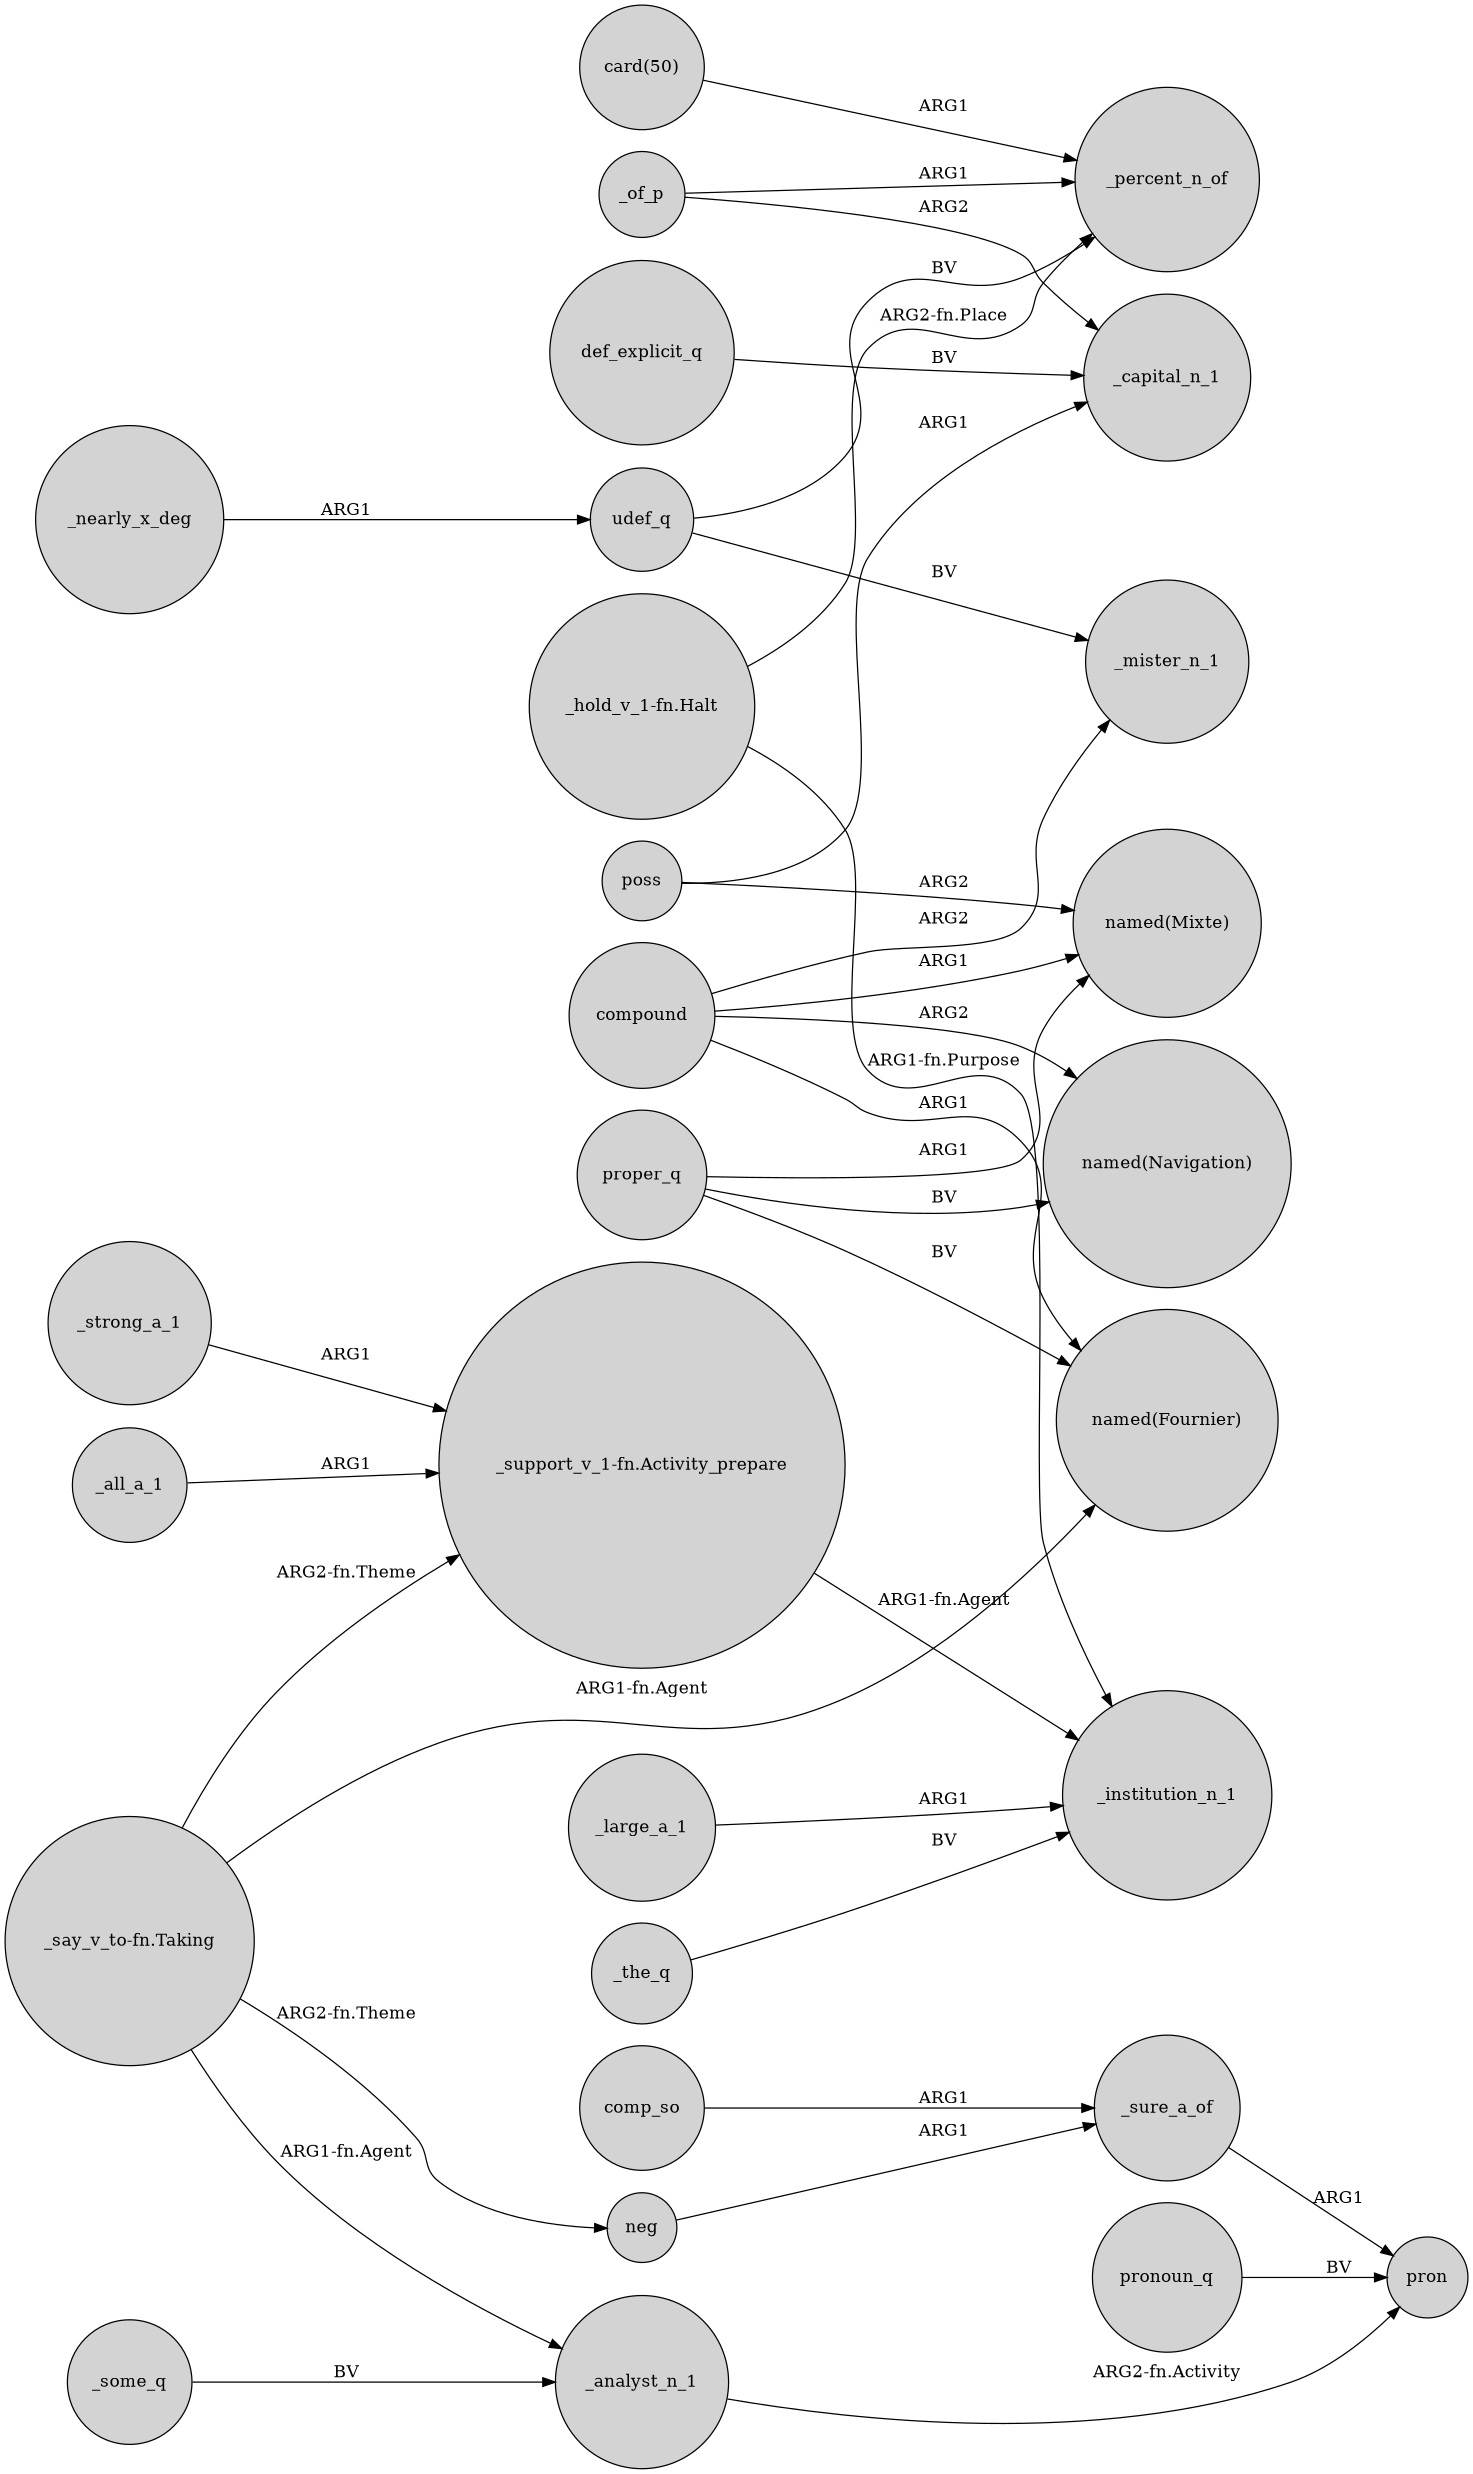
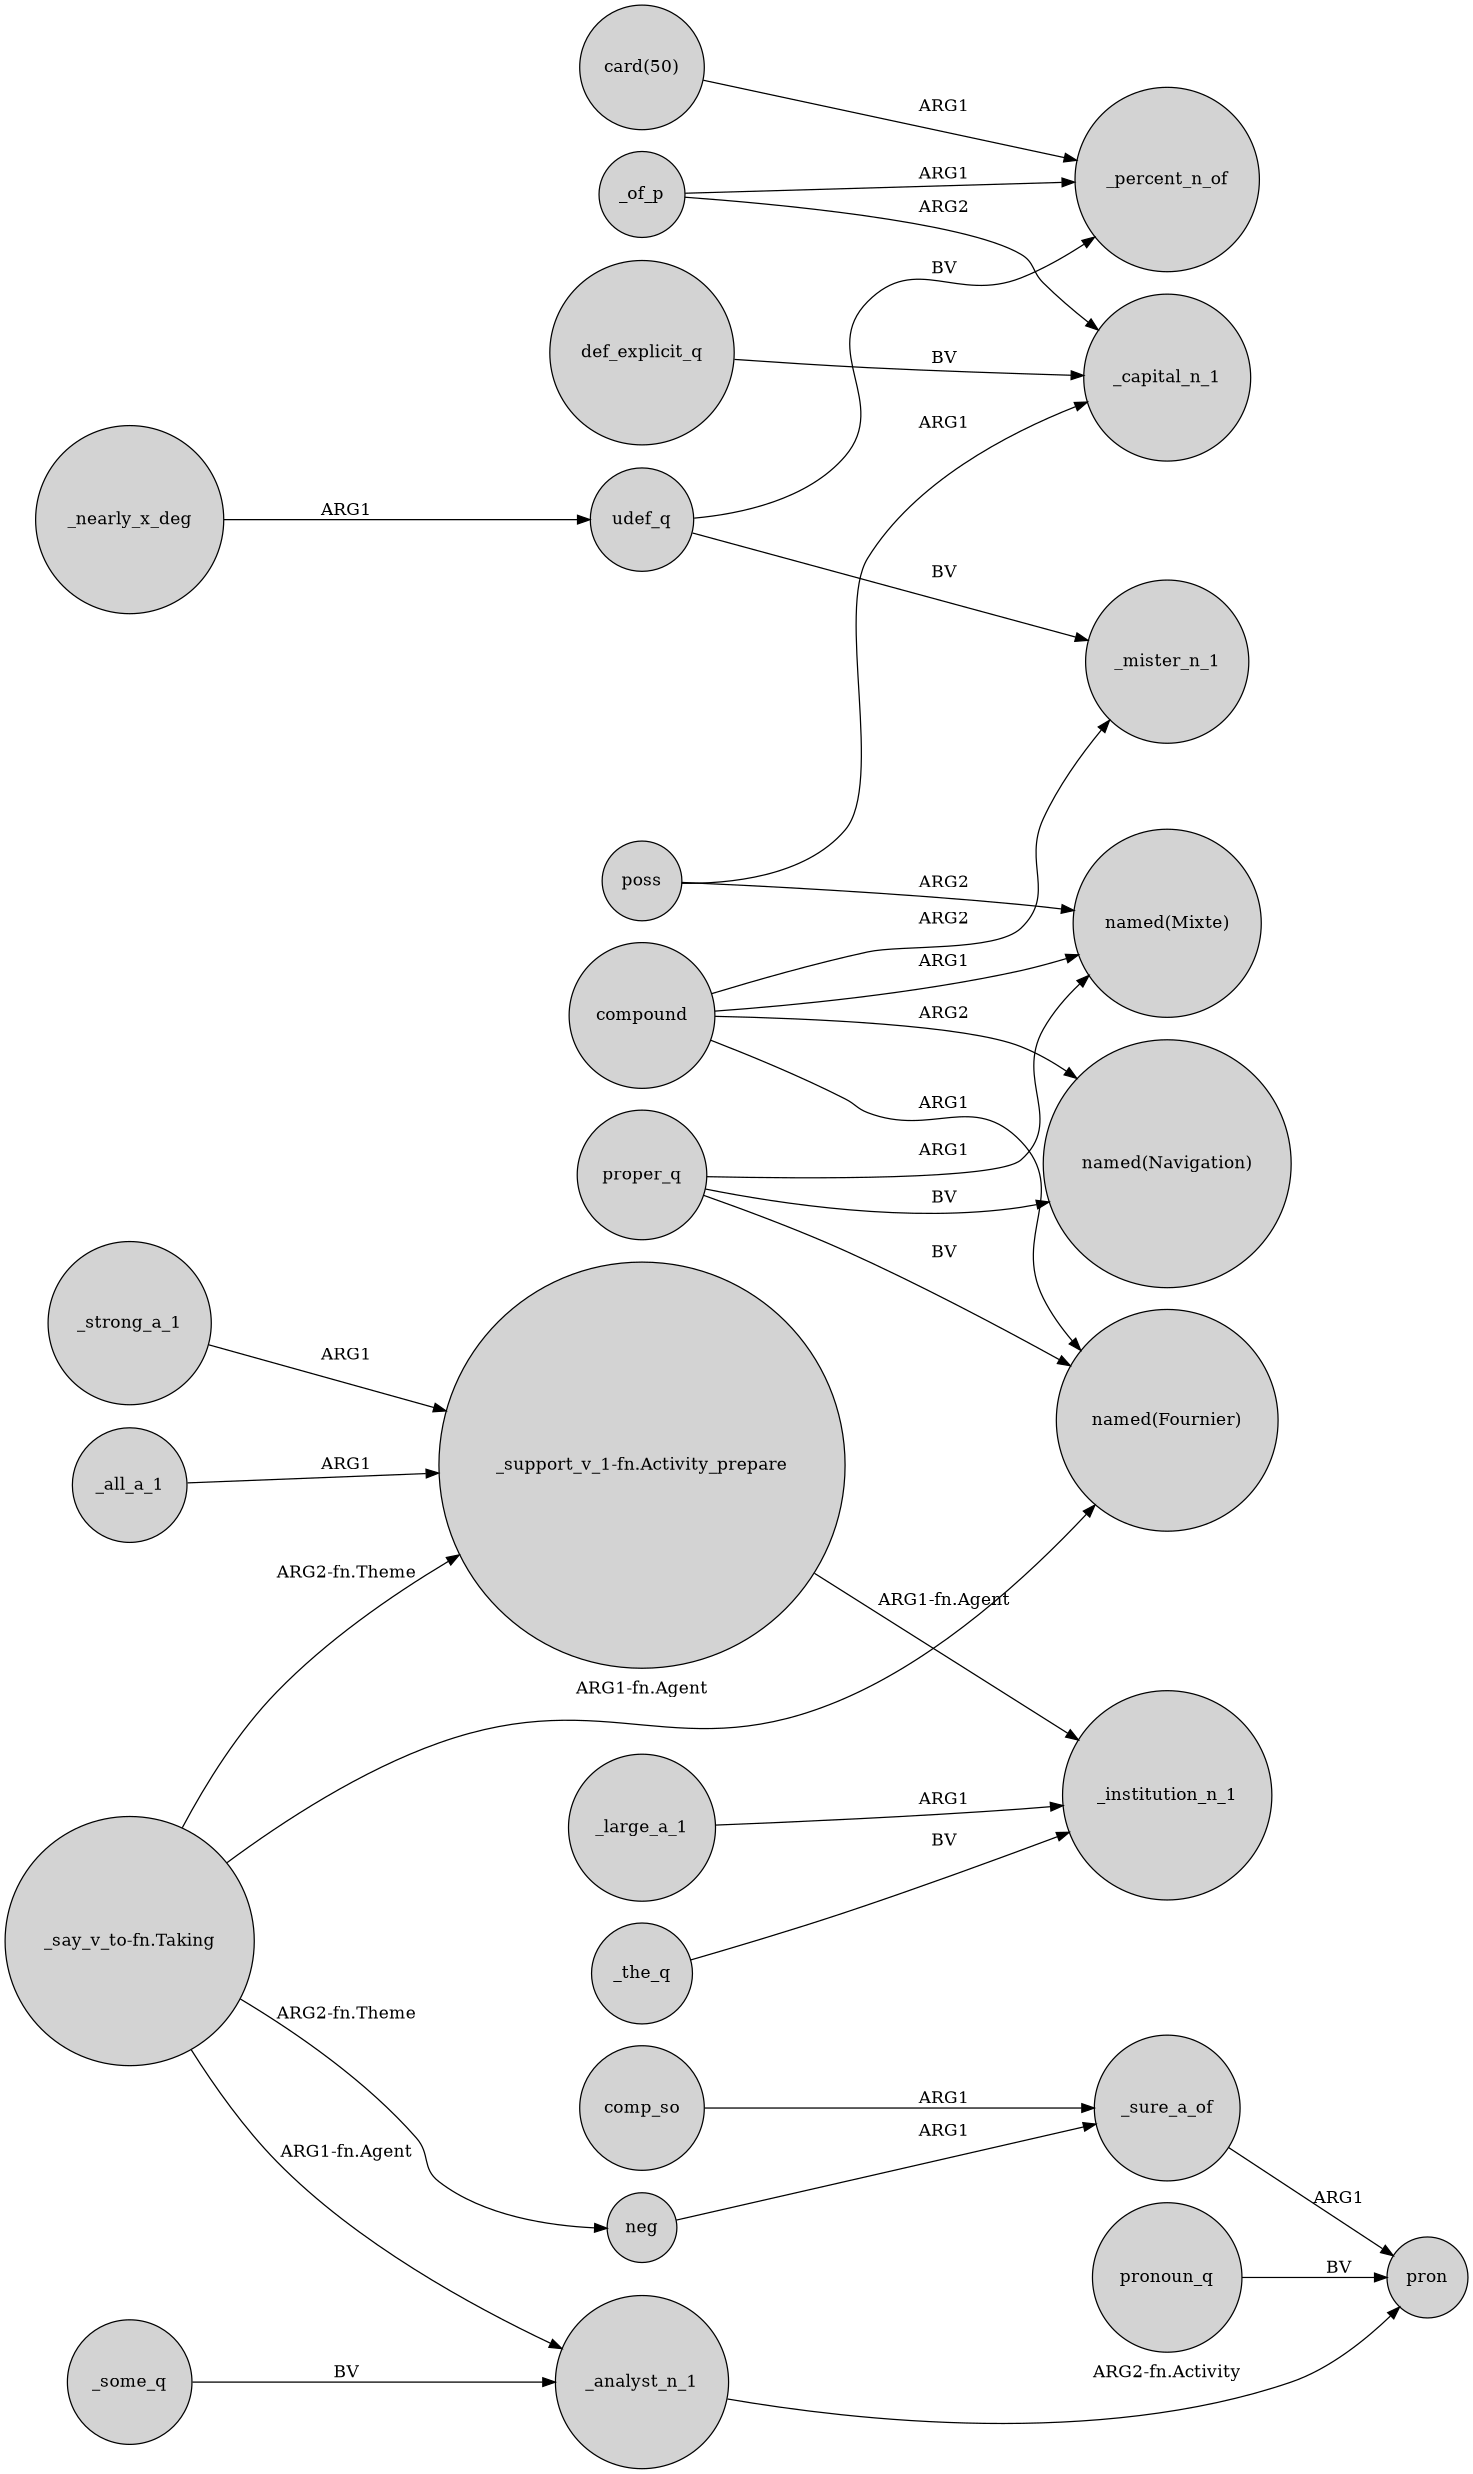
(642, 707) -> none
